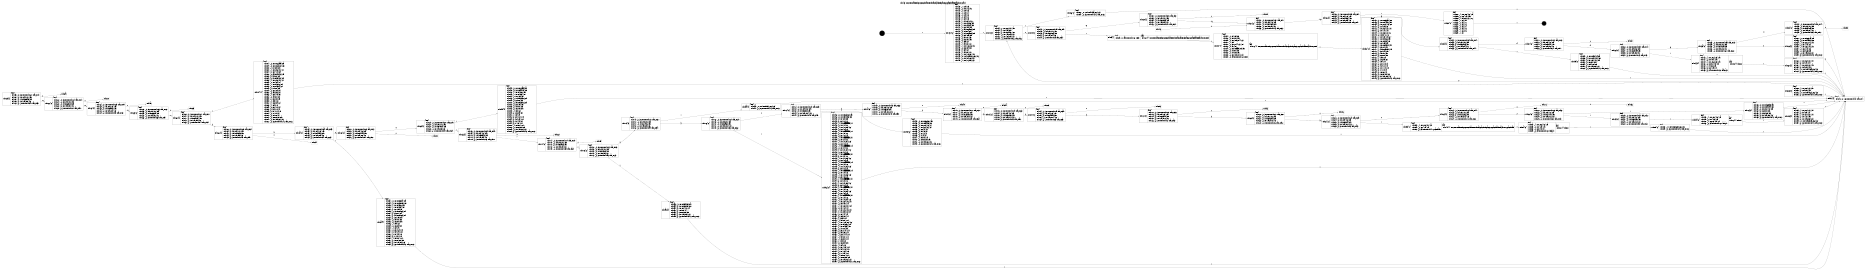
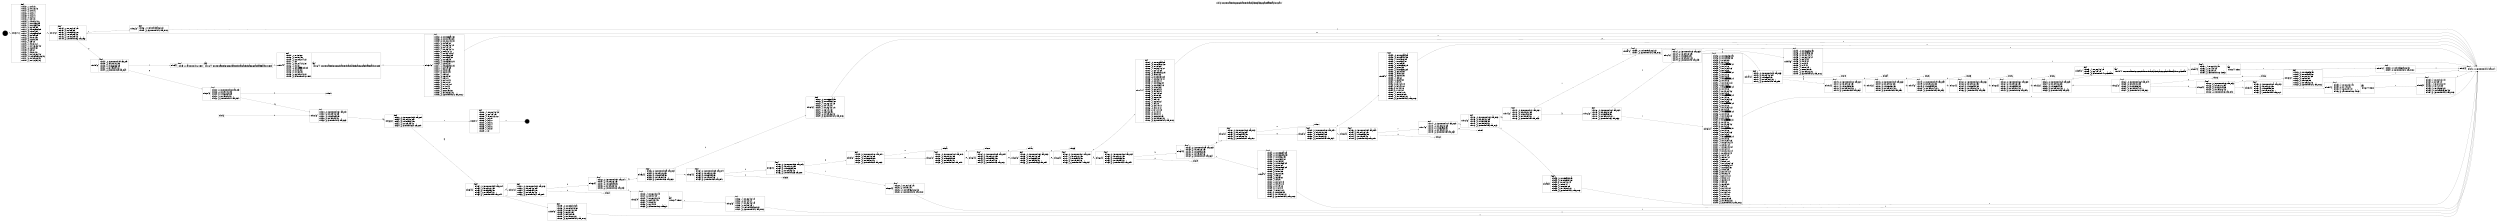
none -> (785, 168)
